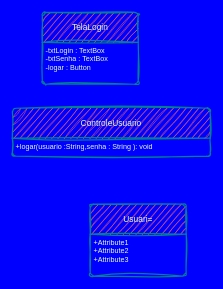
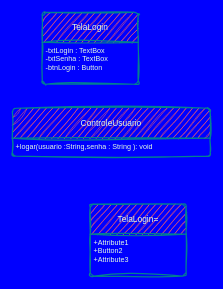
(81, 59) -> (81, 59)
(138, 219) -> (138, 219)
(115, 251) -> (115, 251)
